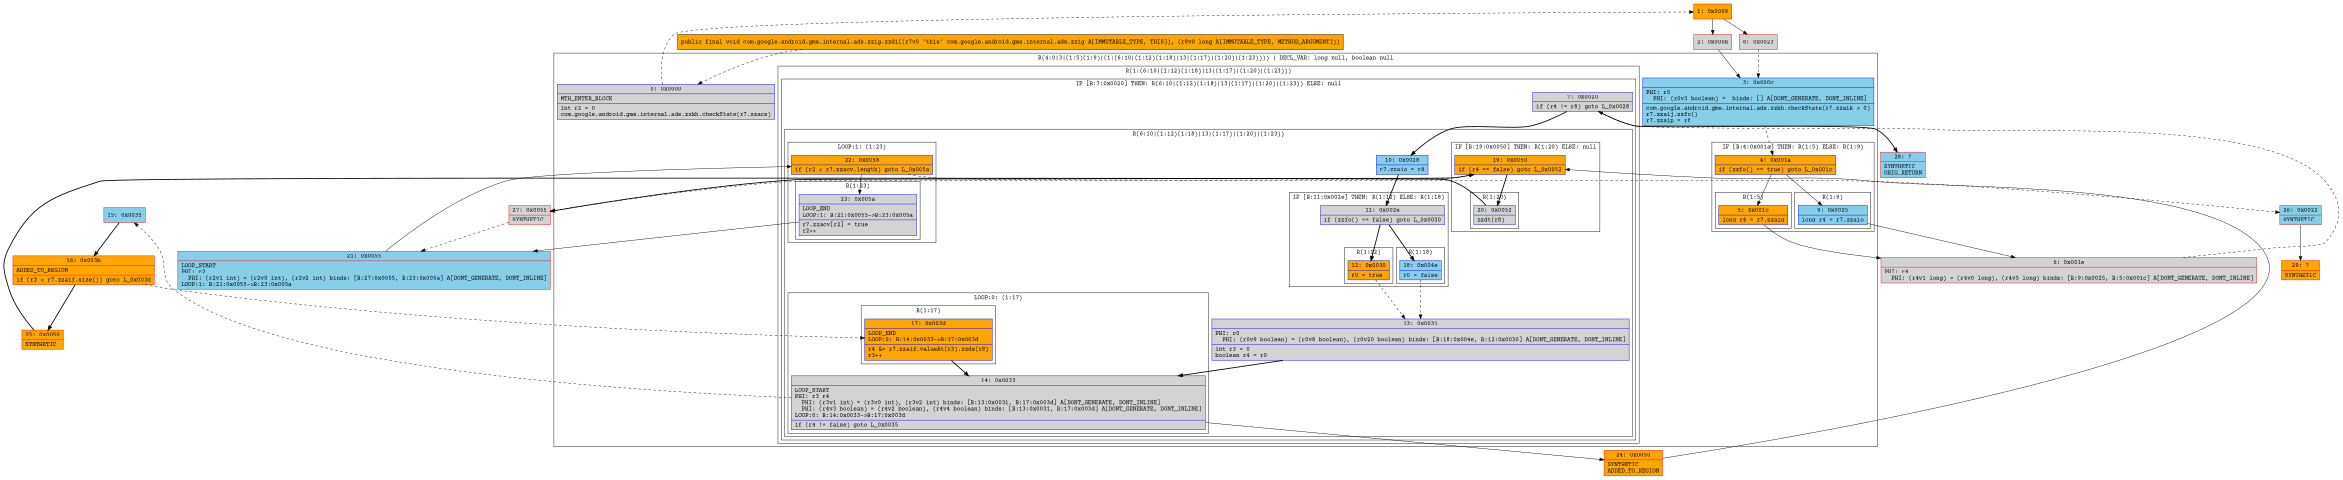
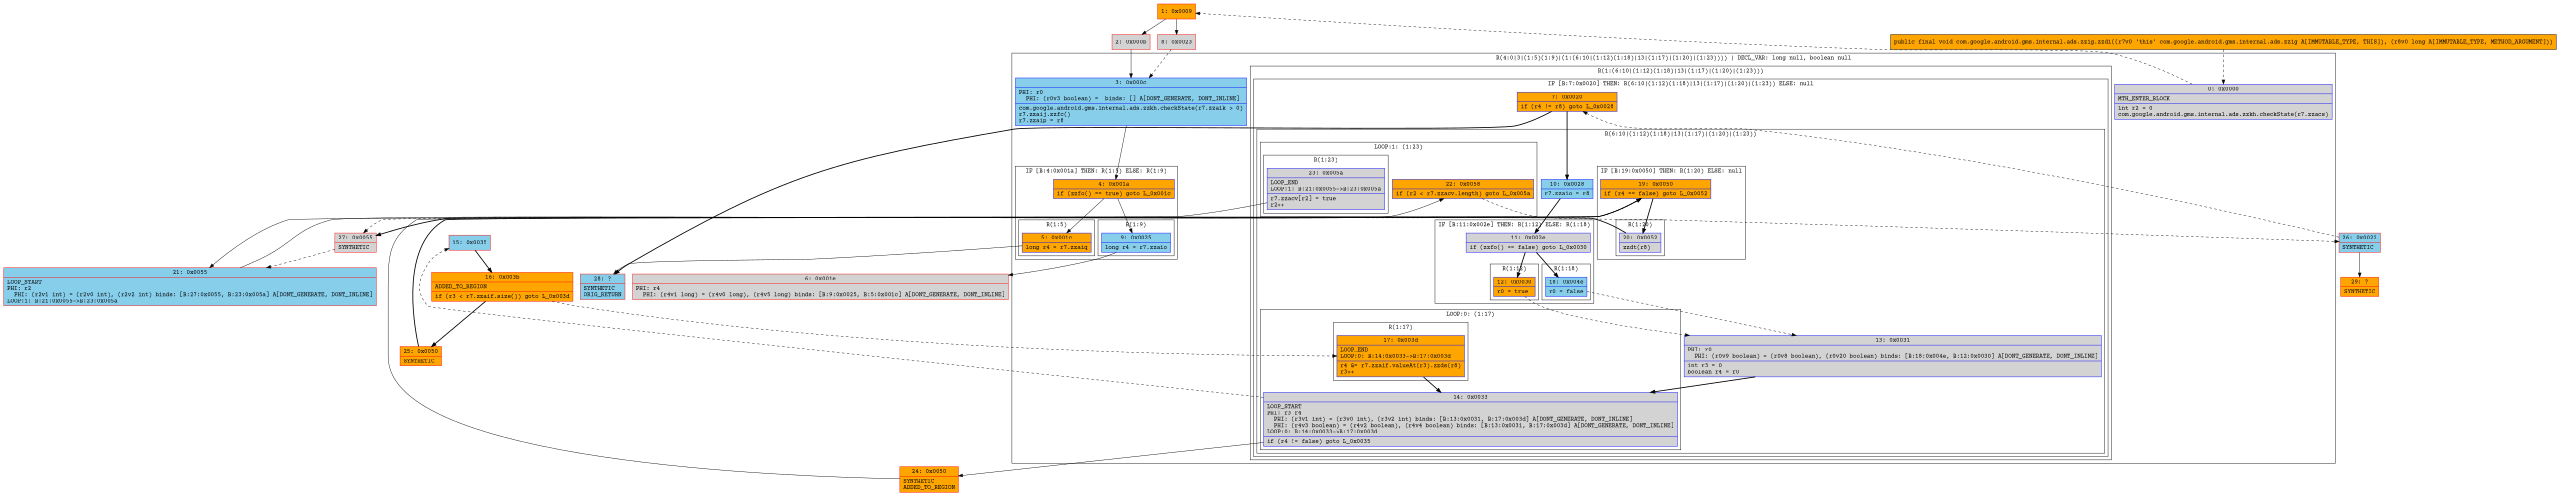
(1583, 102) -> (1567, 102)
(2073, 131) -> (1964, 160)
(1768, 138) -> (1121, 150)
(860, 184) -> none
(1817, 249) -> (819, 259)
